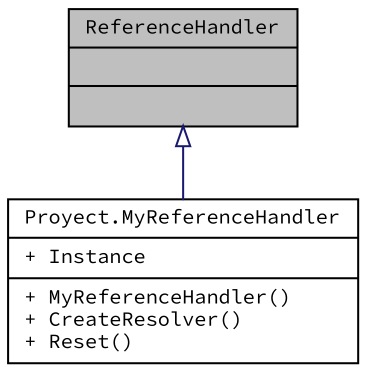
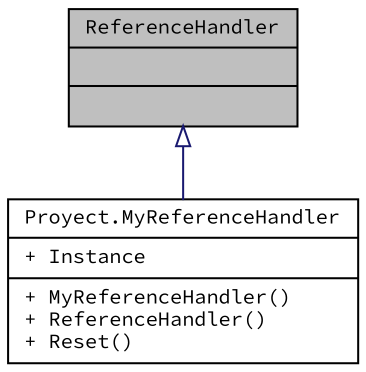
(135, 320) -> (147, 320)
